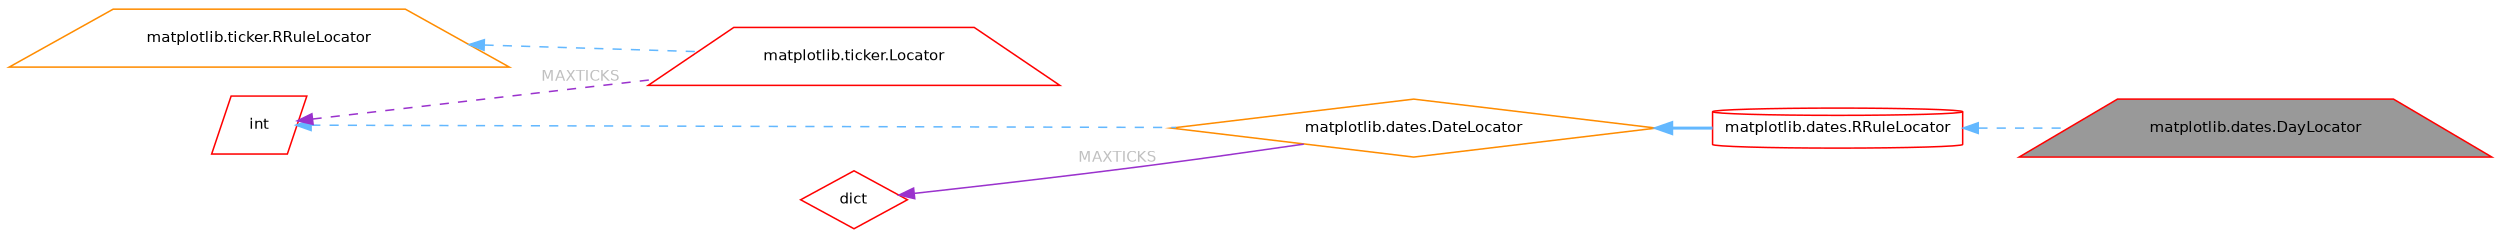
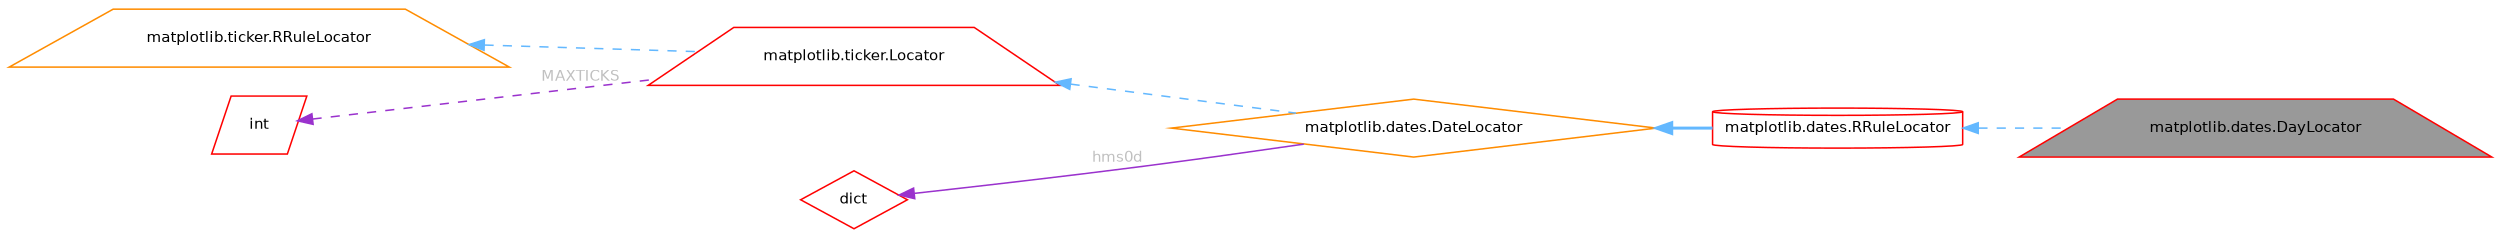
(744, 126) -> (1183, 99)
(1116, 158) -> (1116, 158)
